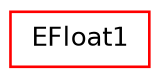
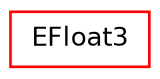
(80, 39) -> (80, 39)
